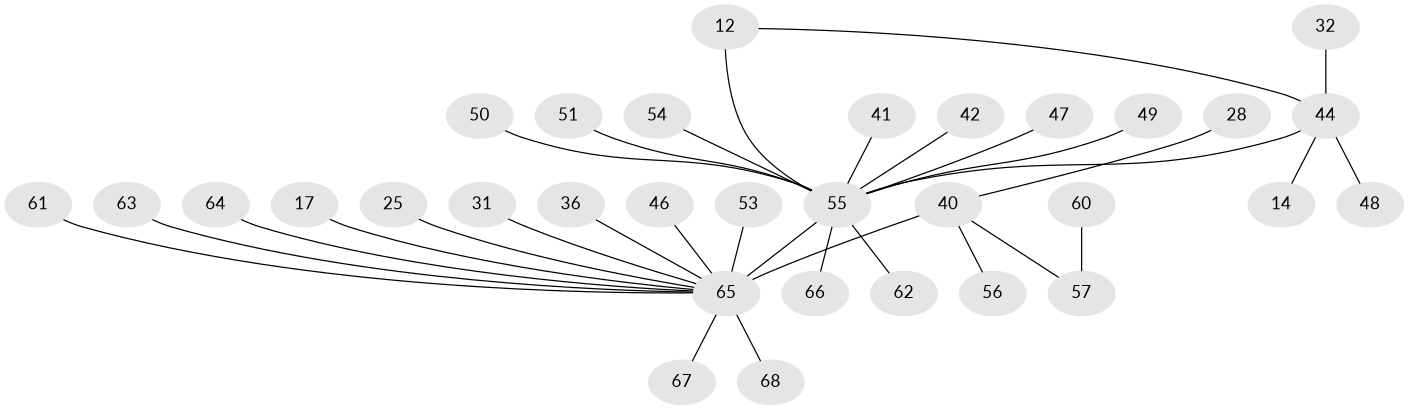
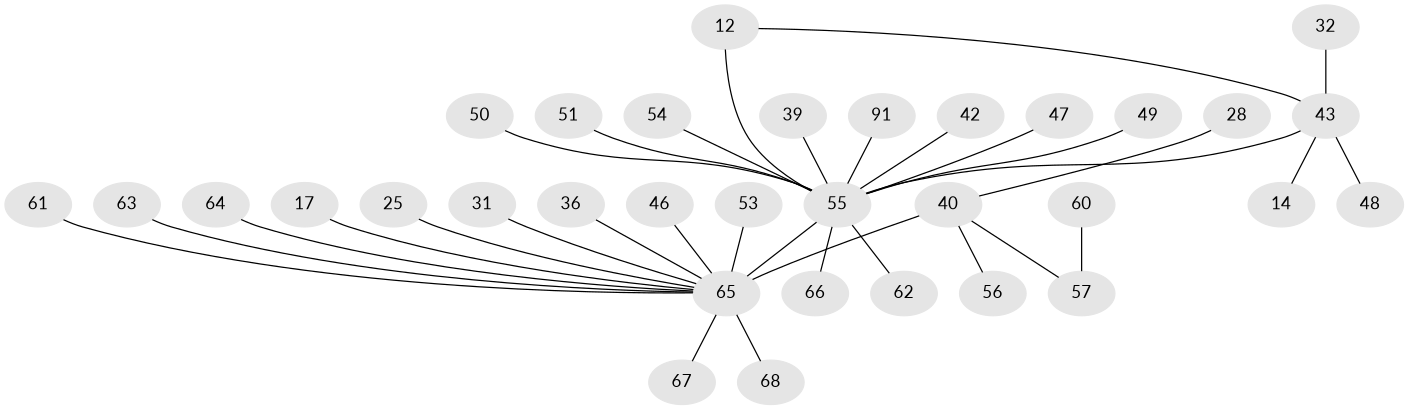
none -> (793, 116)
(882, 116) -> (882, 116)
(1326, 116) -> (1326, 116)
